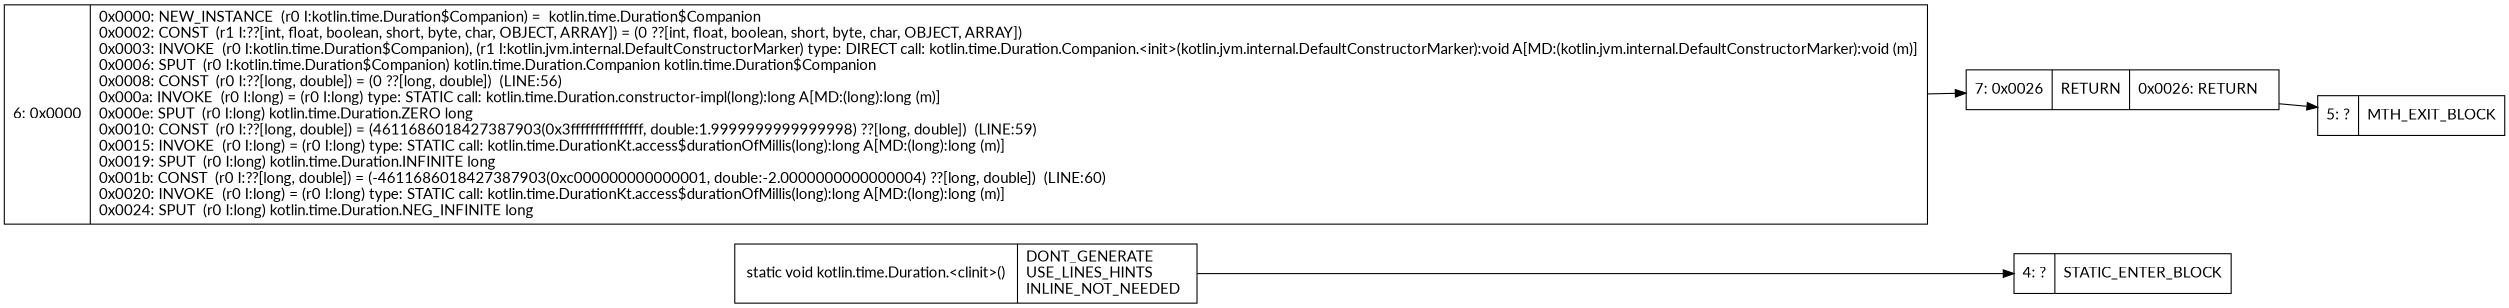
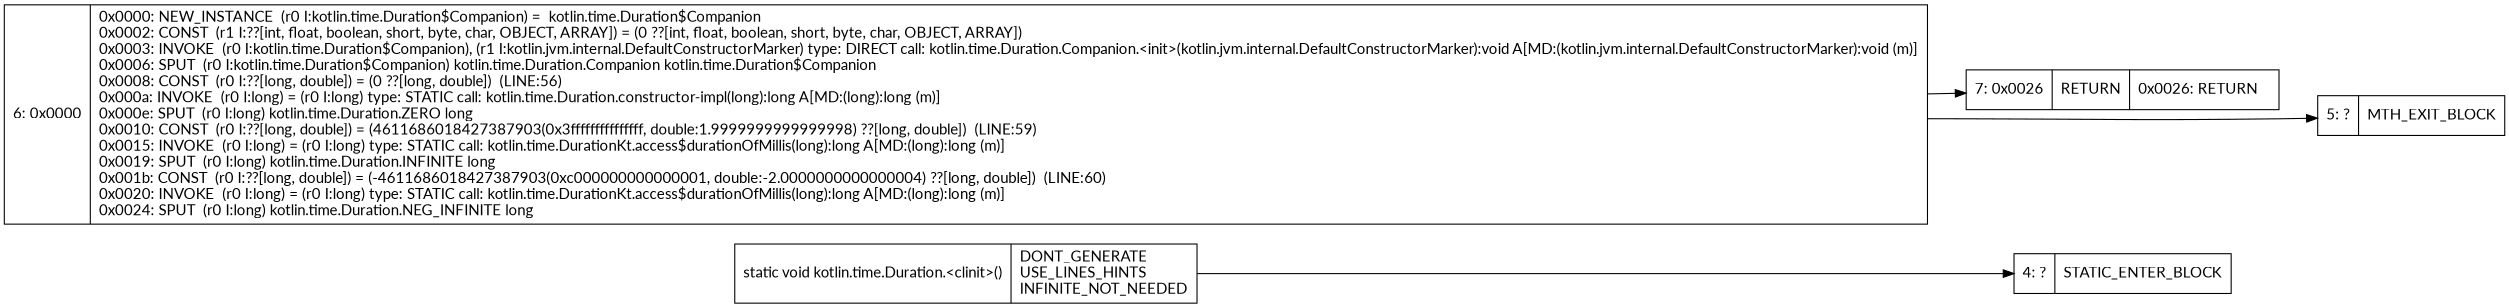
(2293, 105) -> (2117, 120)
(1103, 289) -> (1104, 289)
